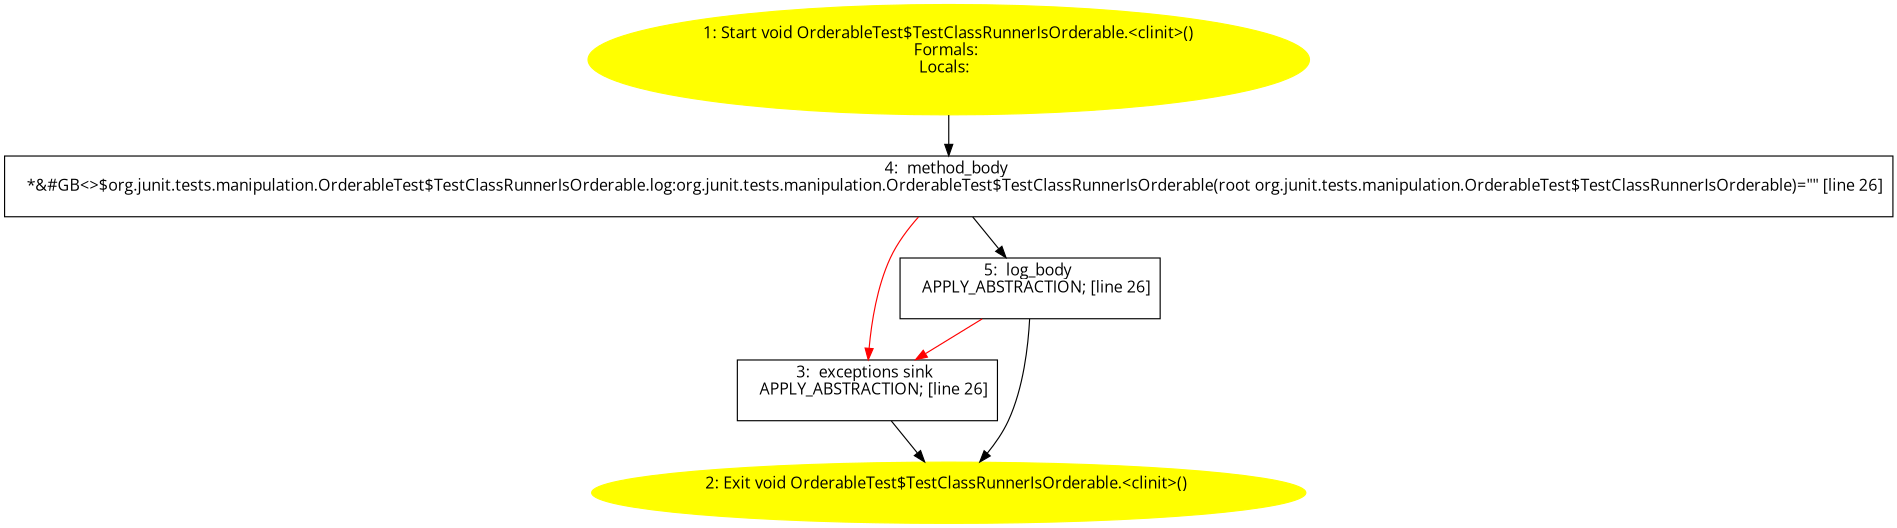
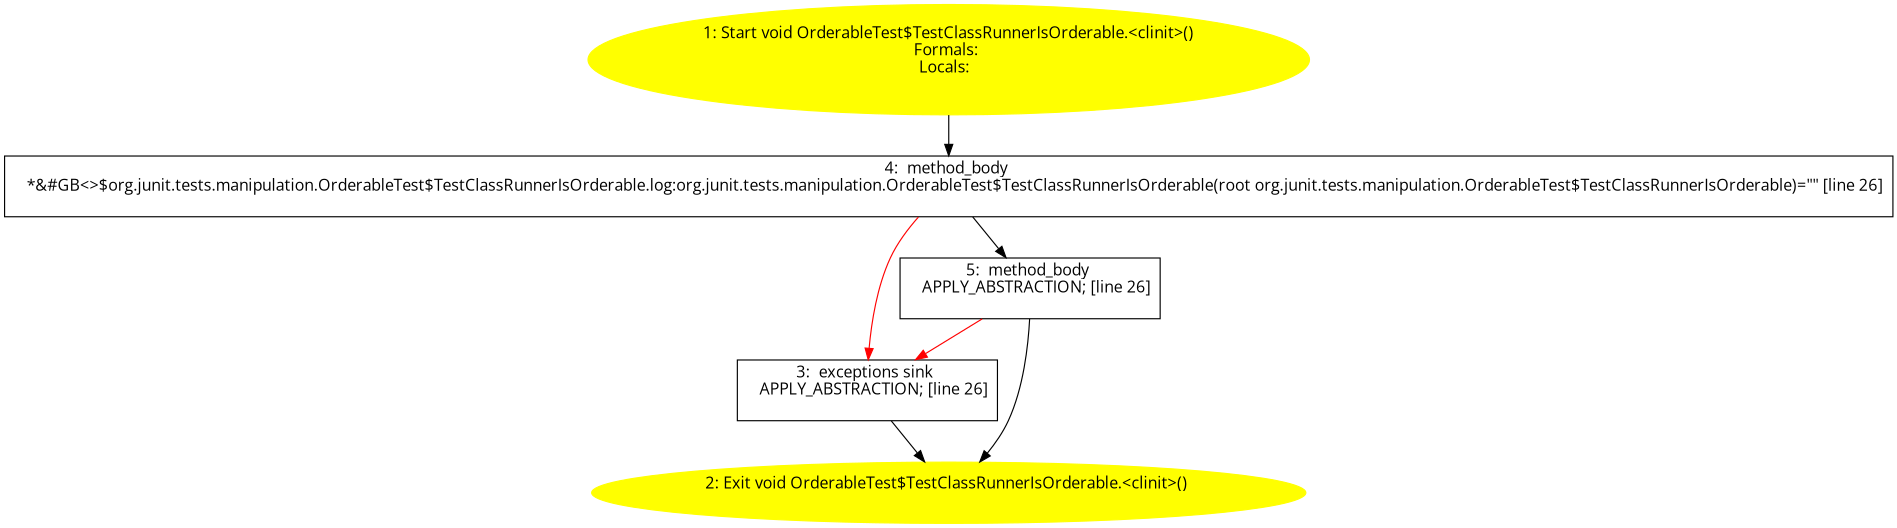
(1030, 288) -> (1030, 288)
